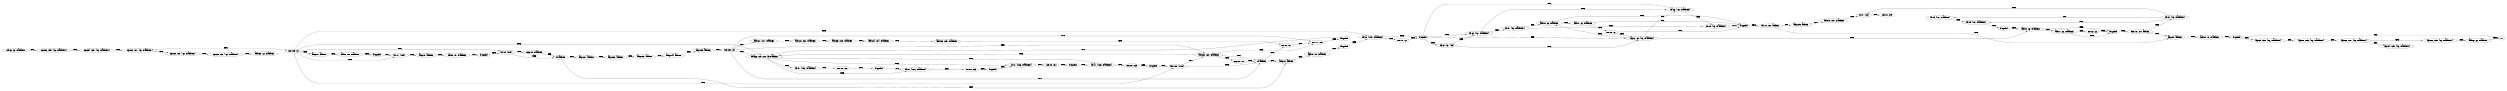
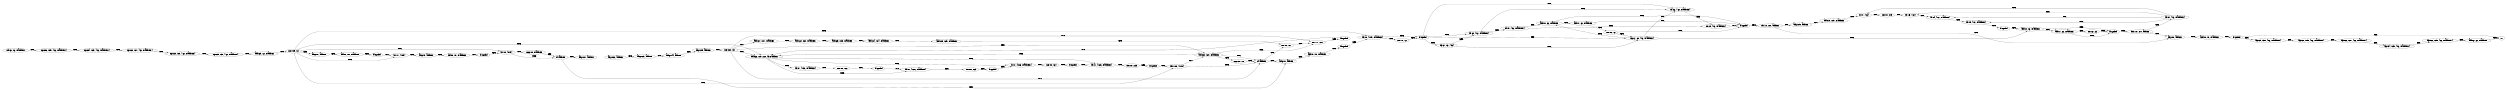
none -> (1910, 15)
(2396, 41) -> (2419, 44)
(220, 49) -> (280, 52)
(600, 57) -> none
